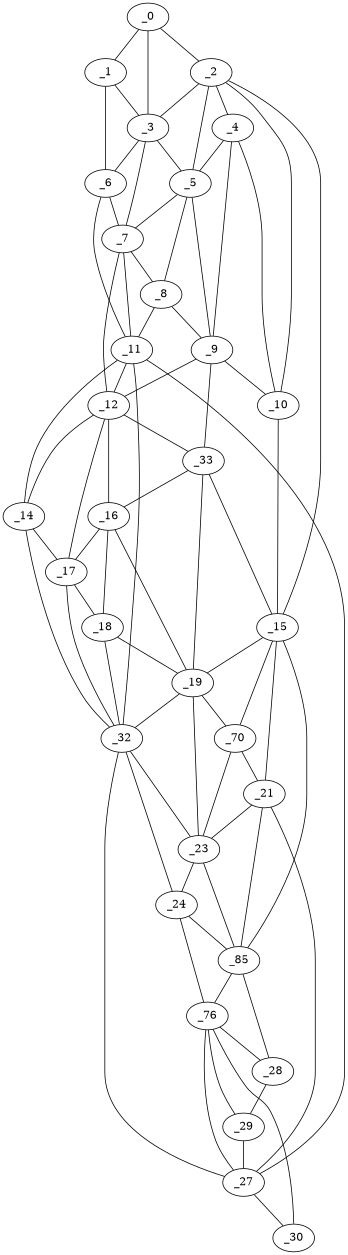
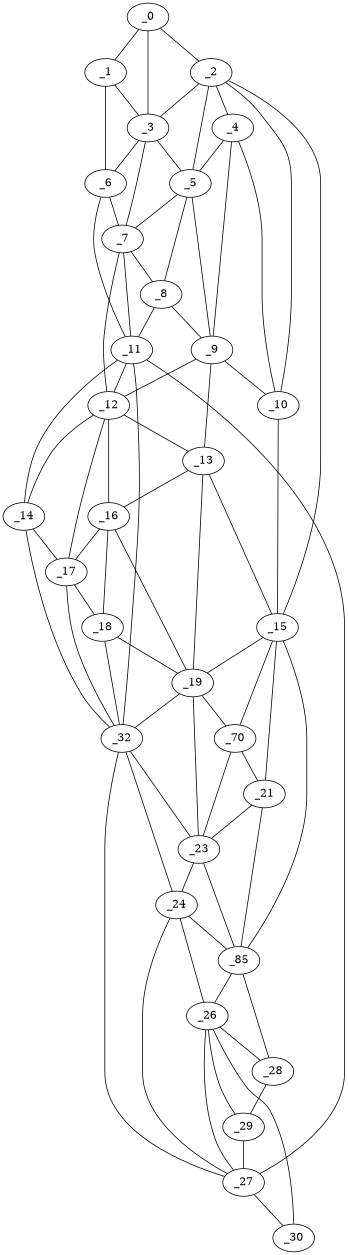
(204, 461) -> (204, 461)
(315, 995) -> (143, 1062)
(207, 1016) -> (207, 1016)
